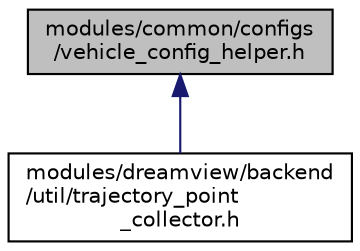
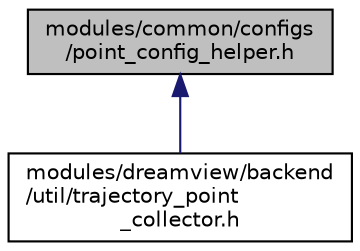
(180, 42) -> (180, 42)
